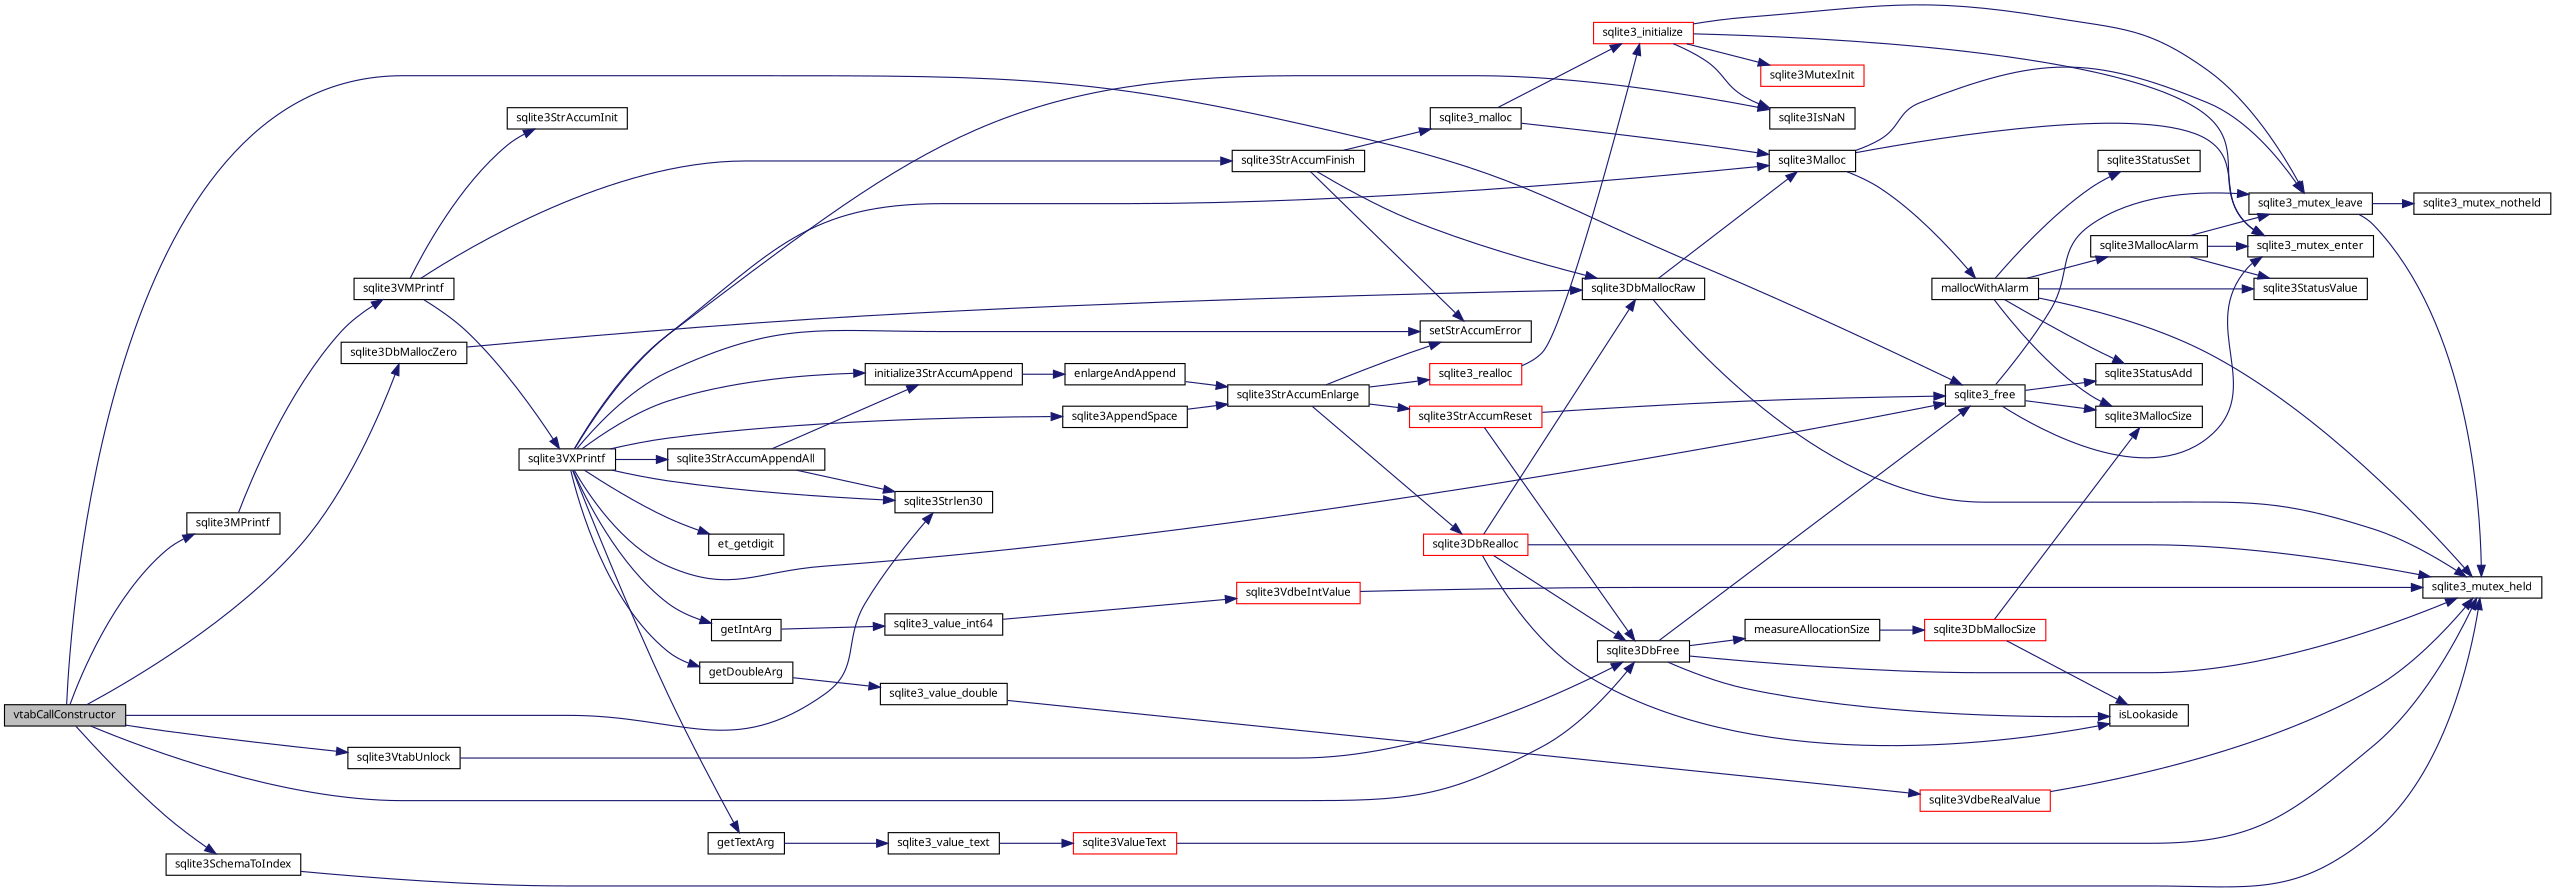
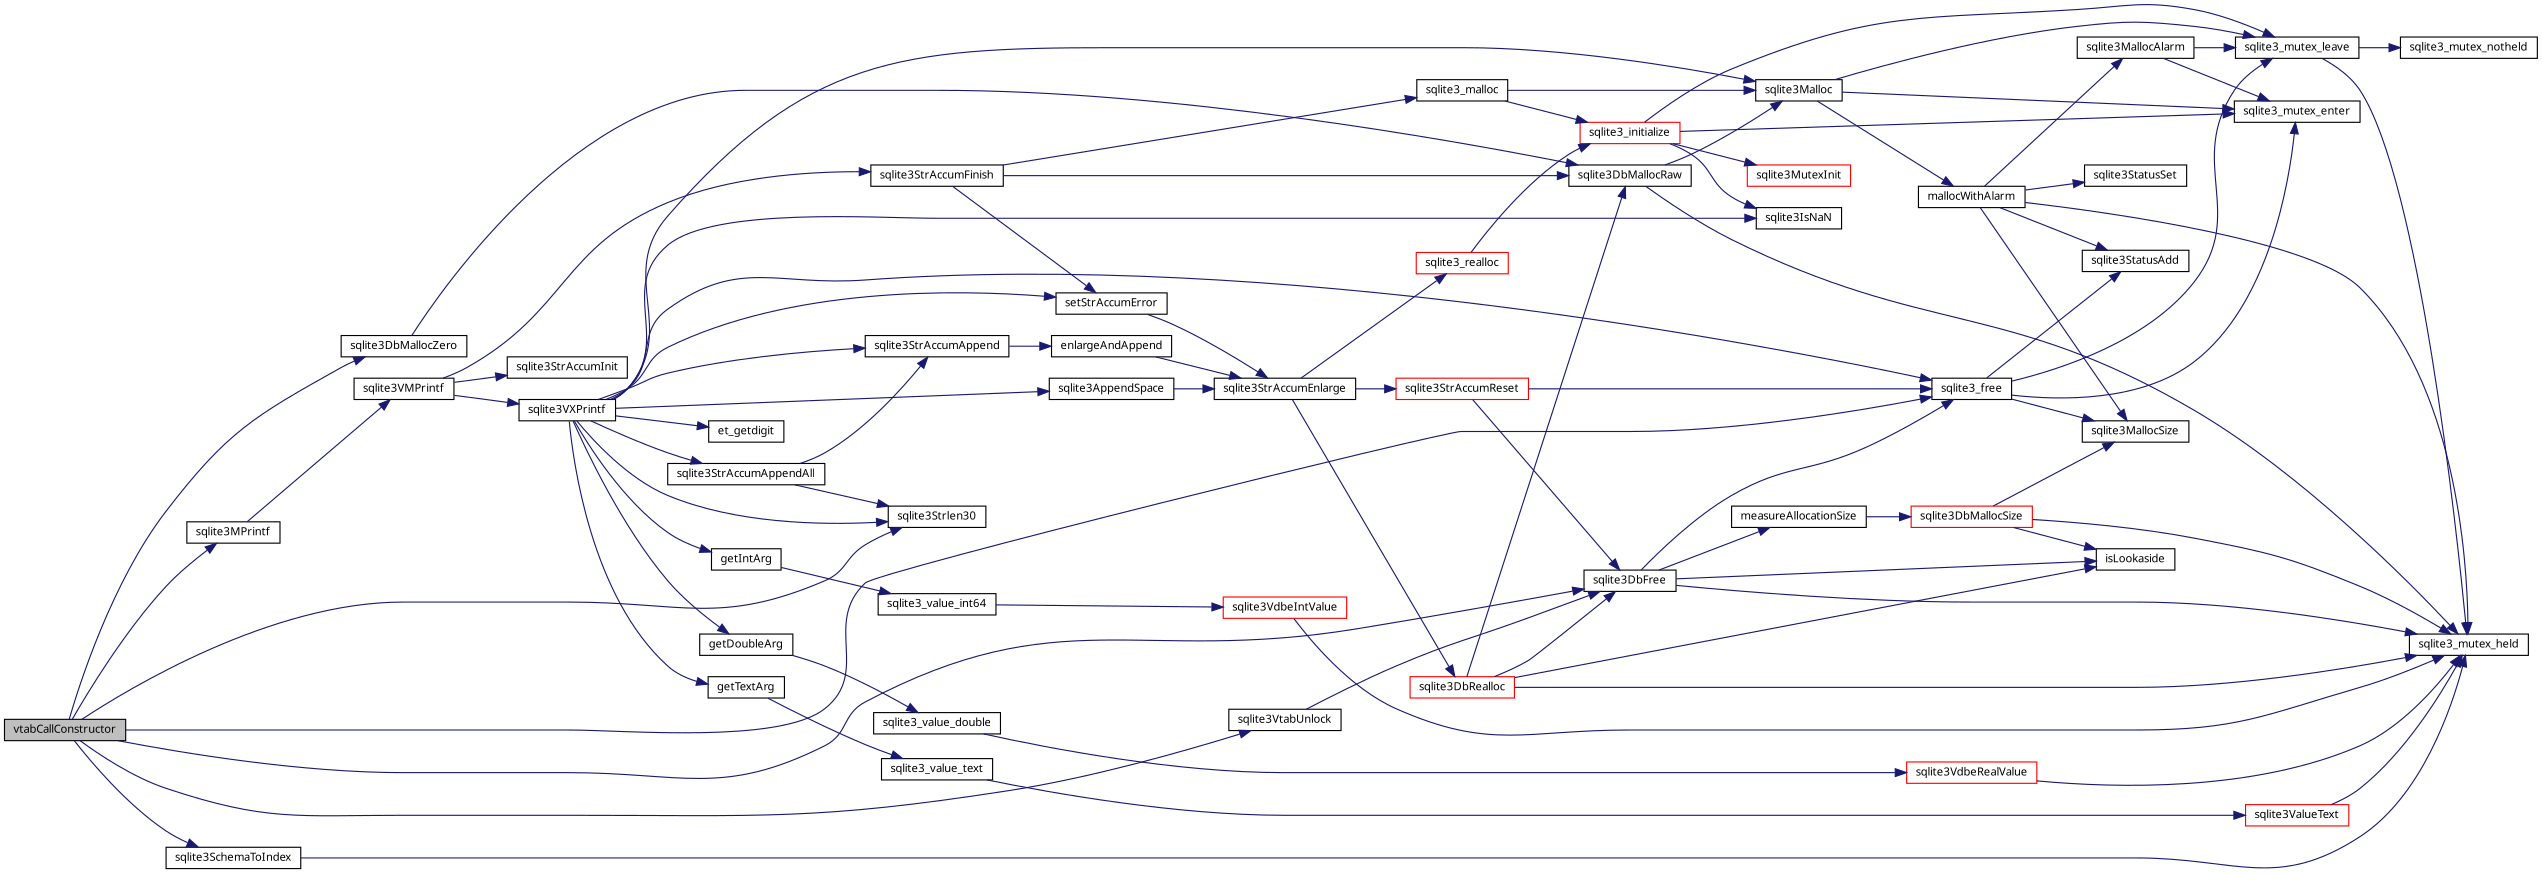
(2311, 289) -> none
(1378, 365) -> (1204, 340)
(944, 374) -> (937, 346)
none -> (2244, 548)
